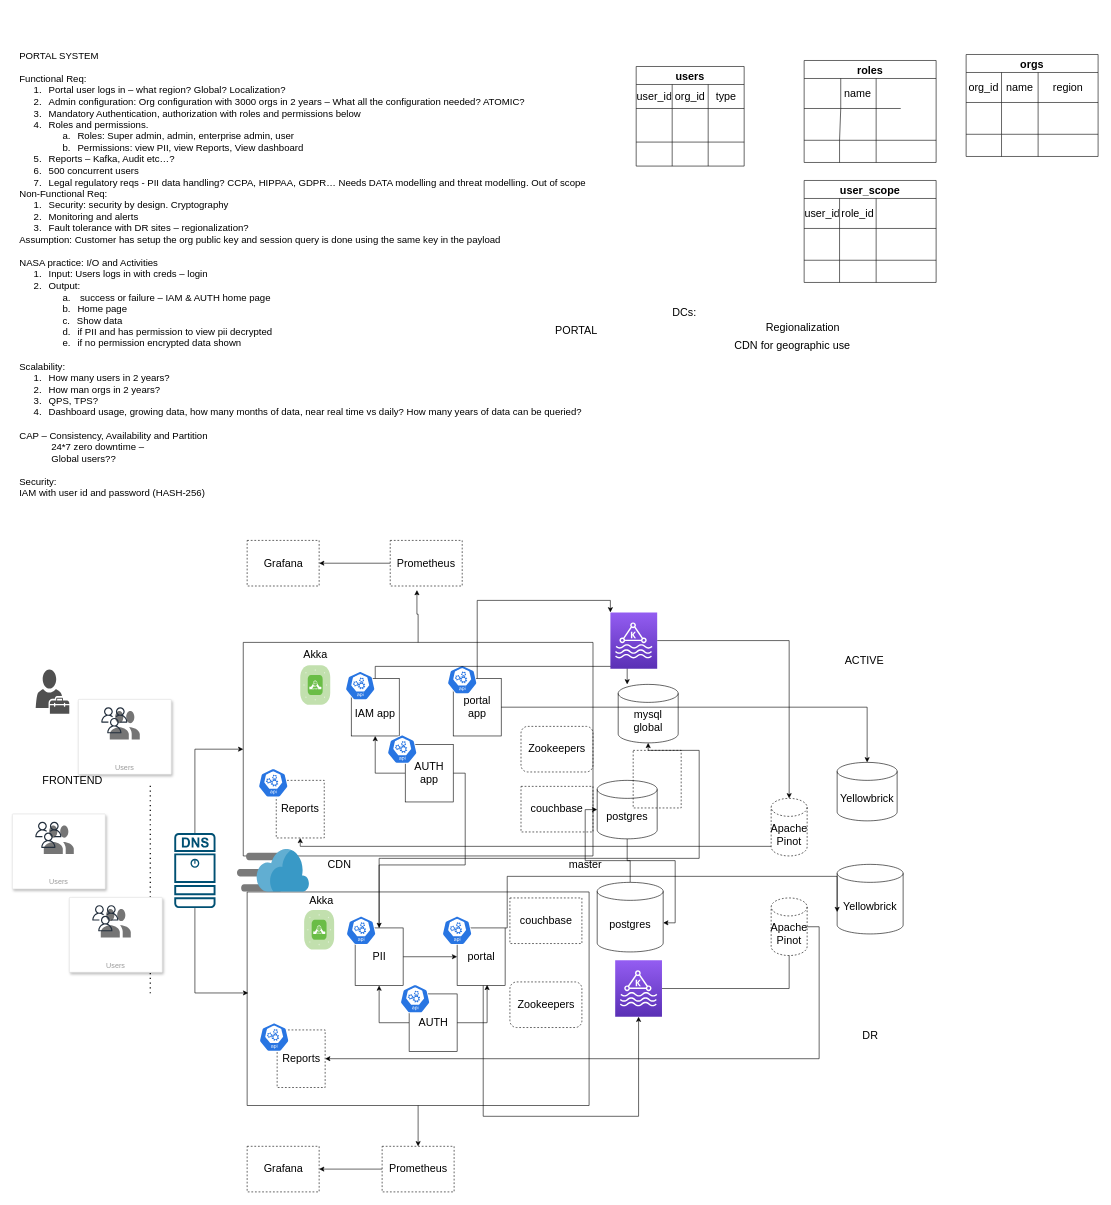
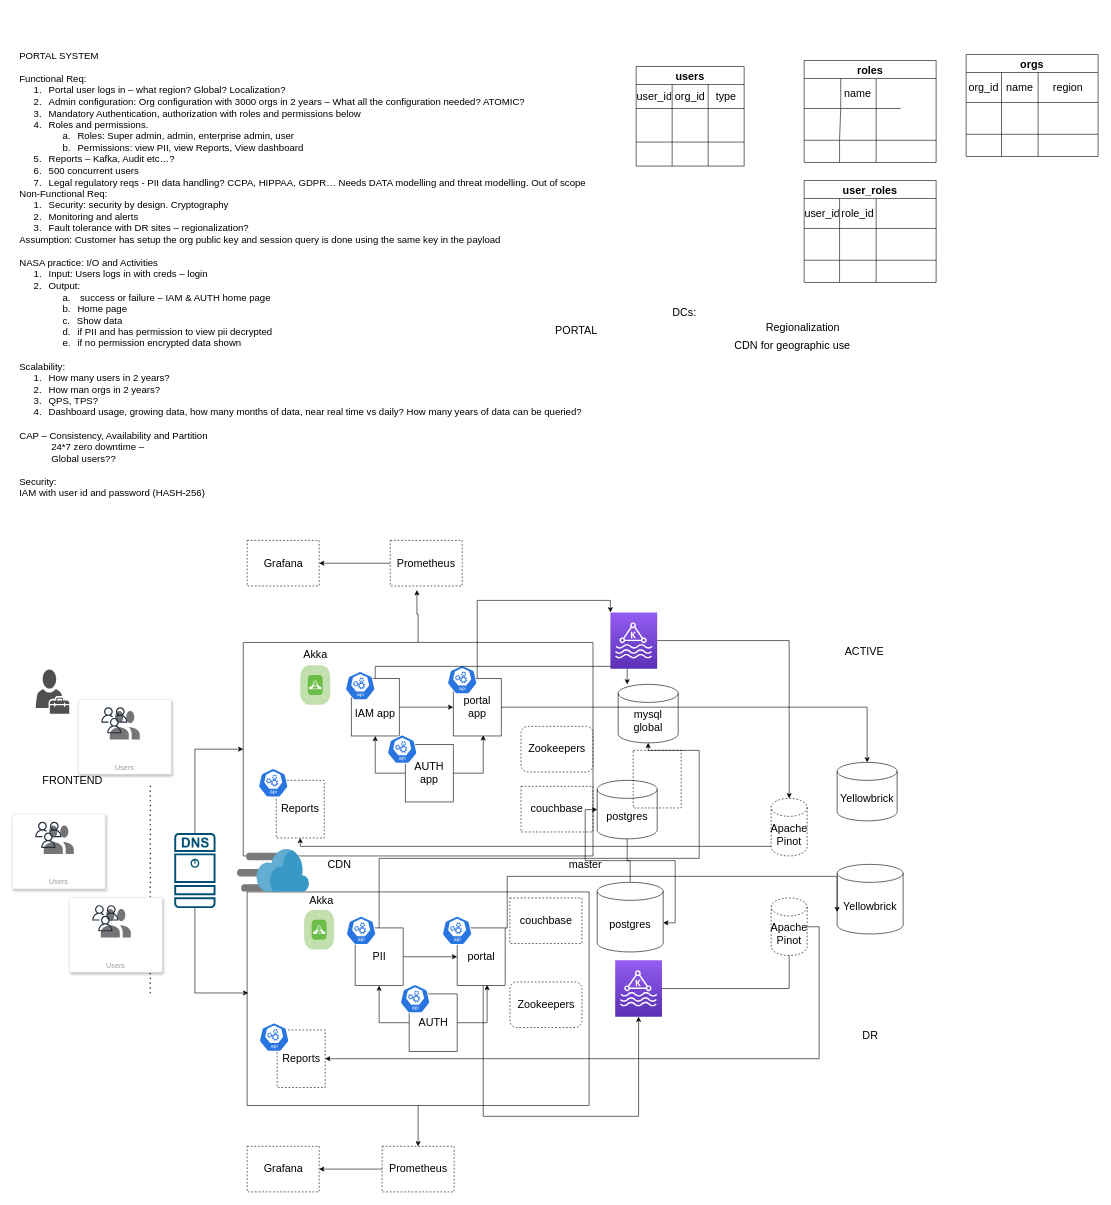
(870, 190) -> (870, 190)
(864, 660) -> (864, 651)
none -> (447, 707)
(465, 860) -> (483, 740)
